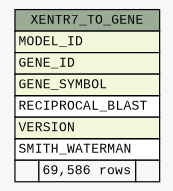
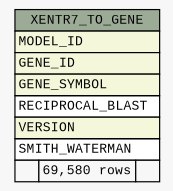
(87, 170) -> (87, 170)
